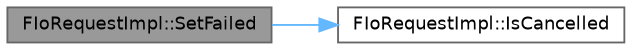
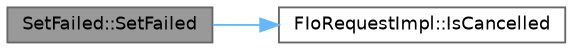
(139, 25) -> (110, 25)
